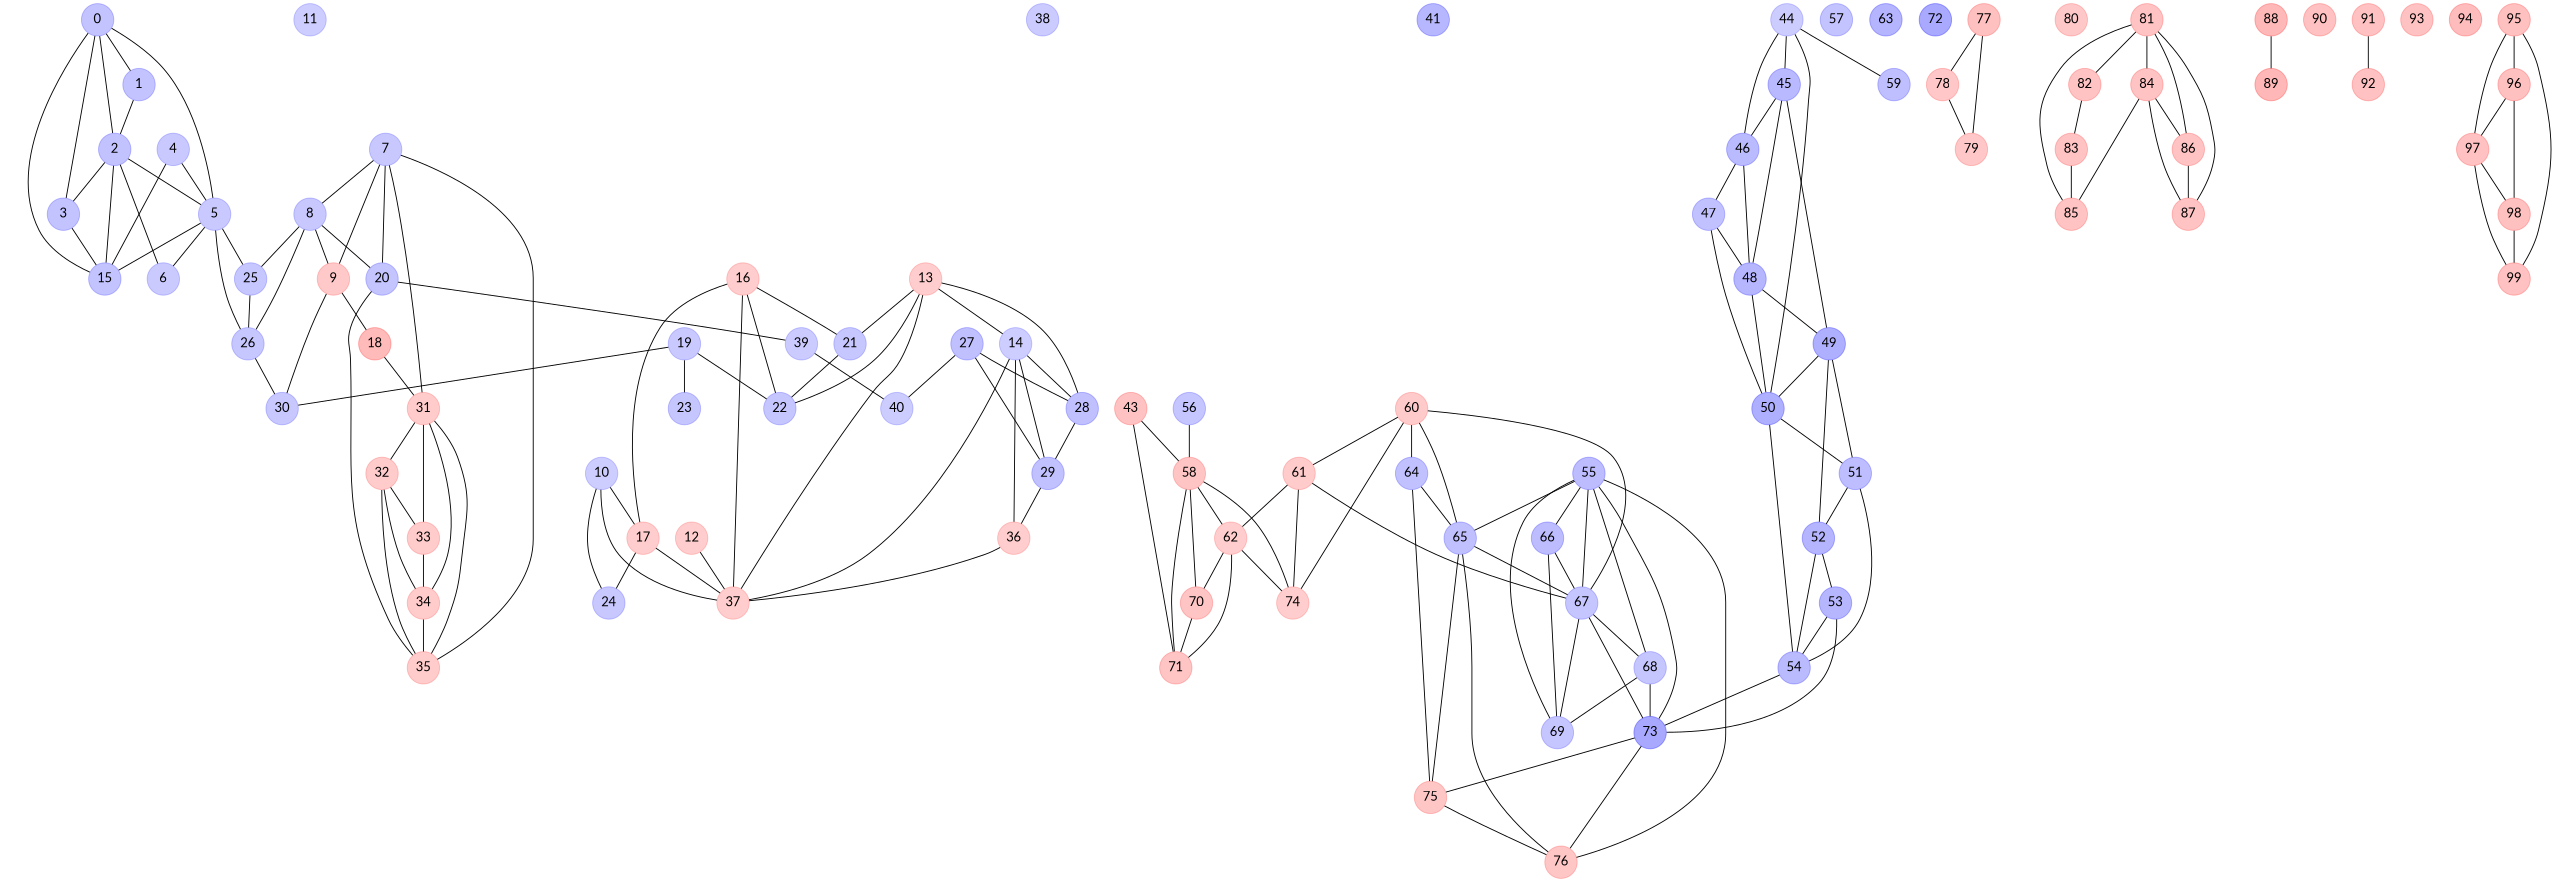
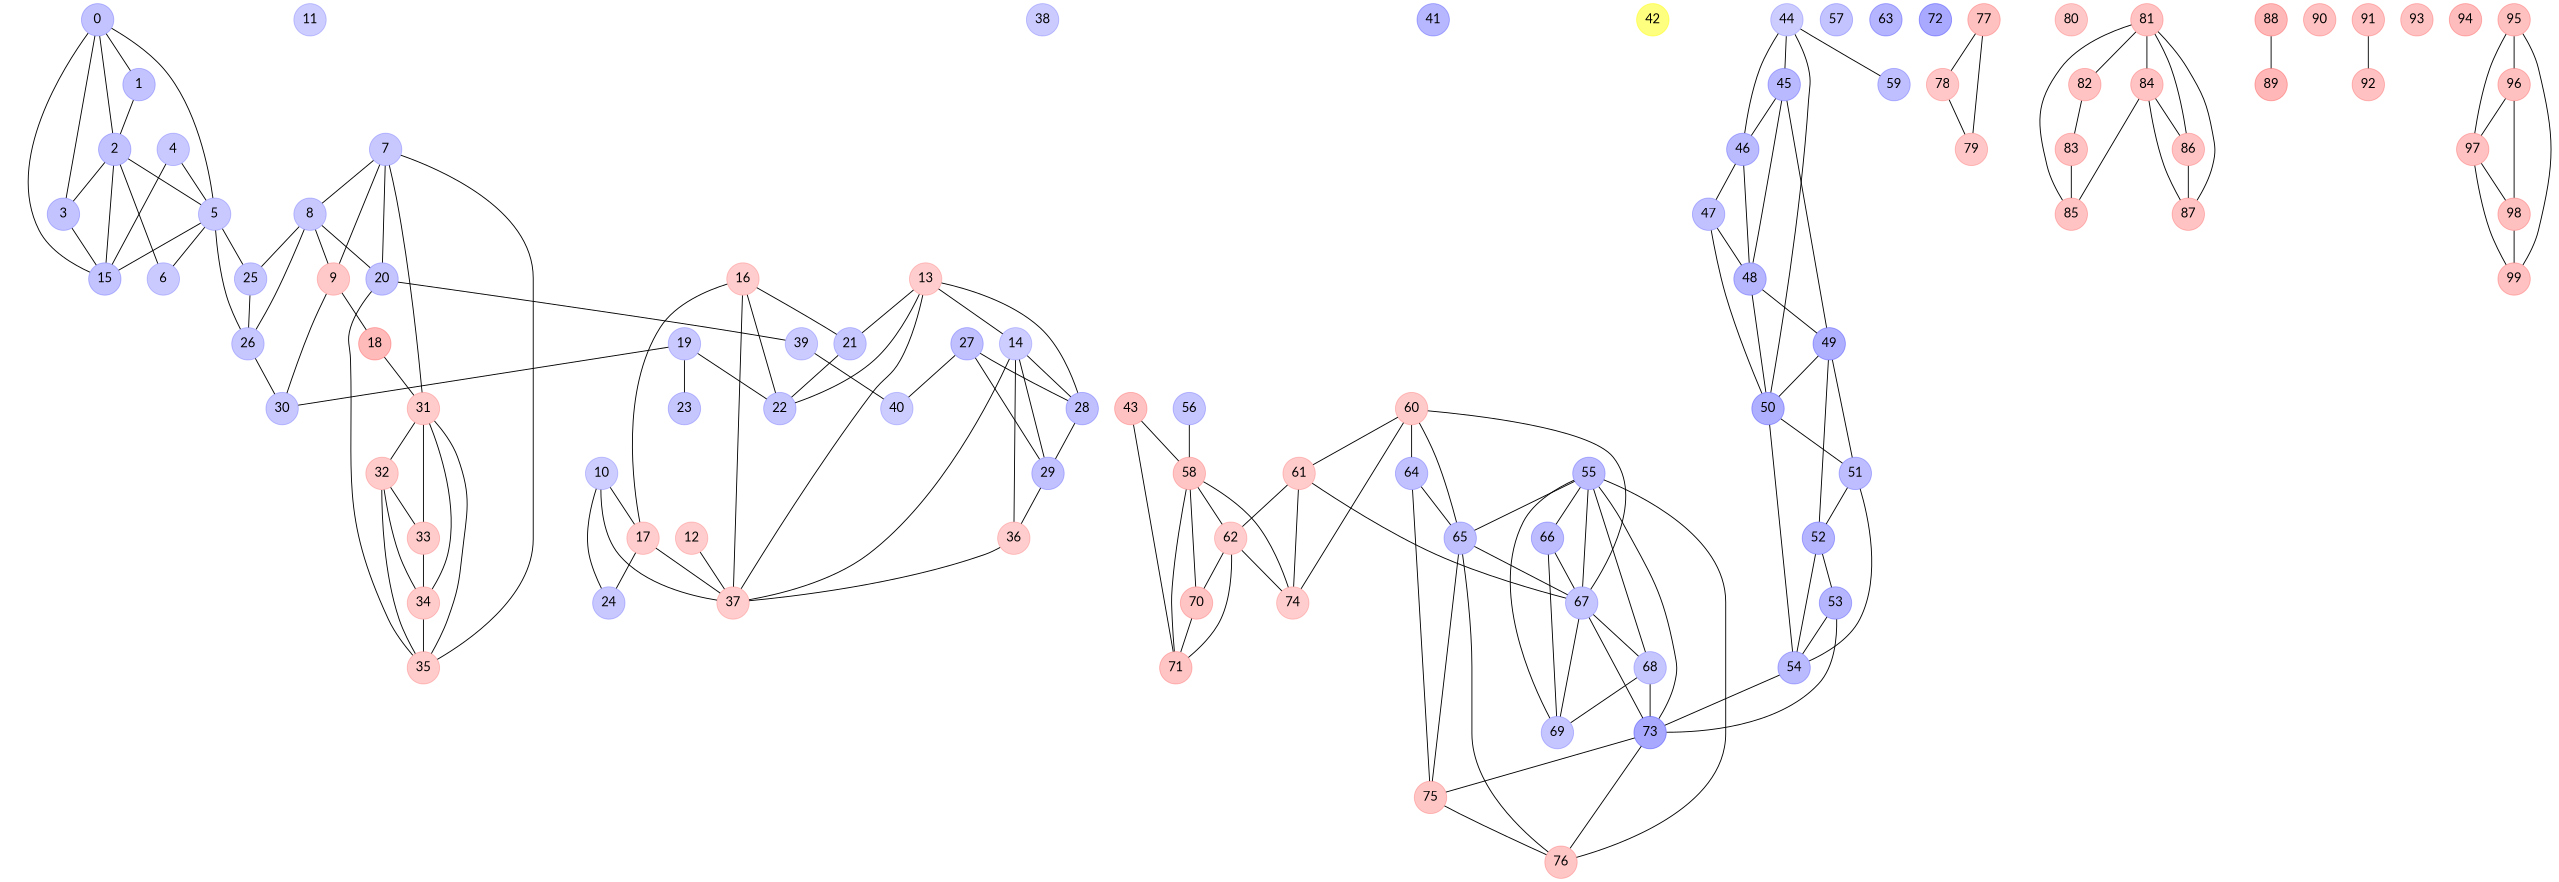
none -> (1653, 20)
